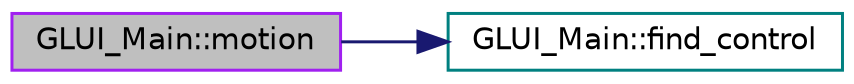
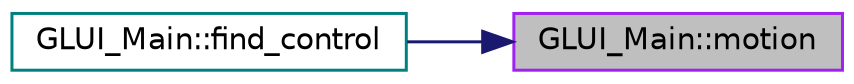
(379, 42) -> (445, 42)
